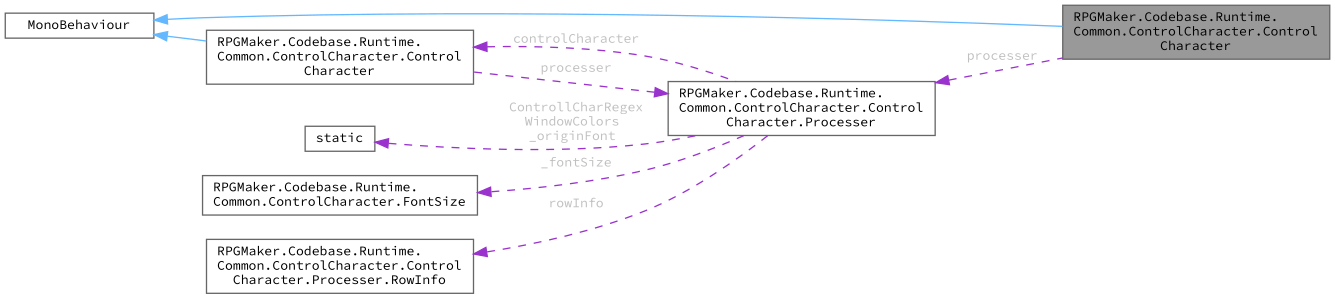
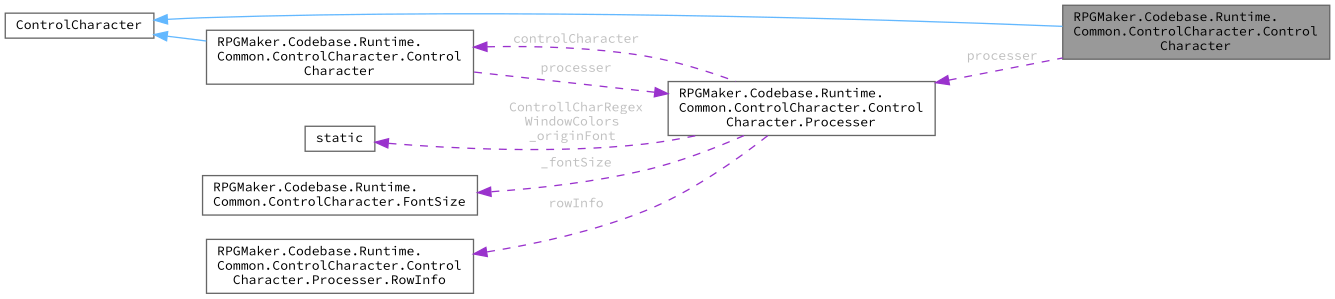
(80, 26) -> (80, 26)
